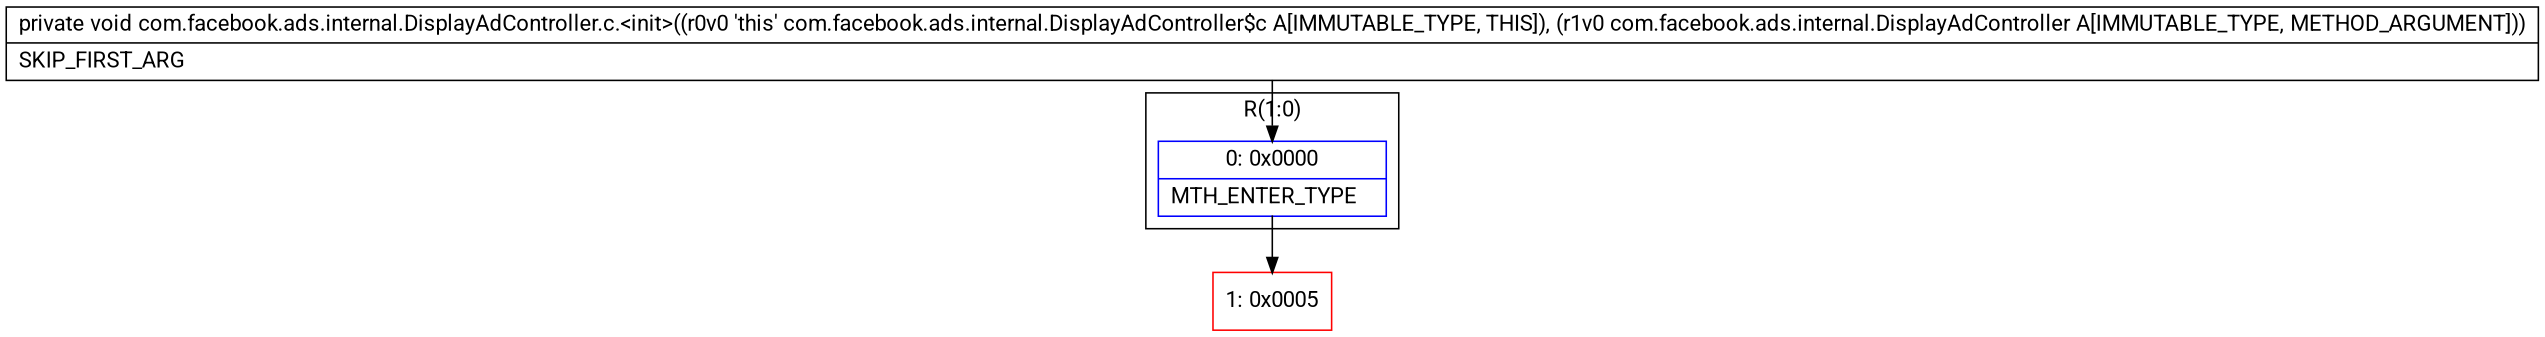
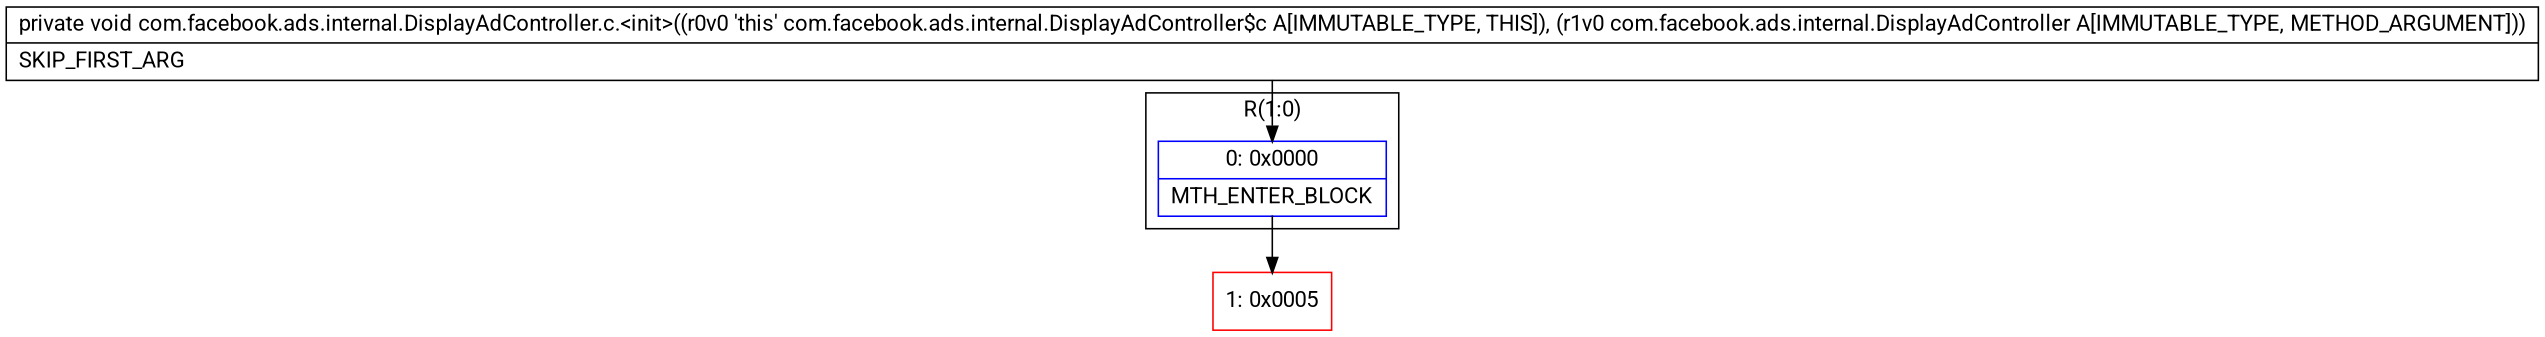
(1264, 197) -> (1272, 197)
